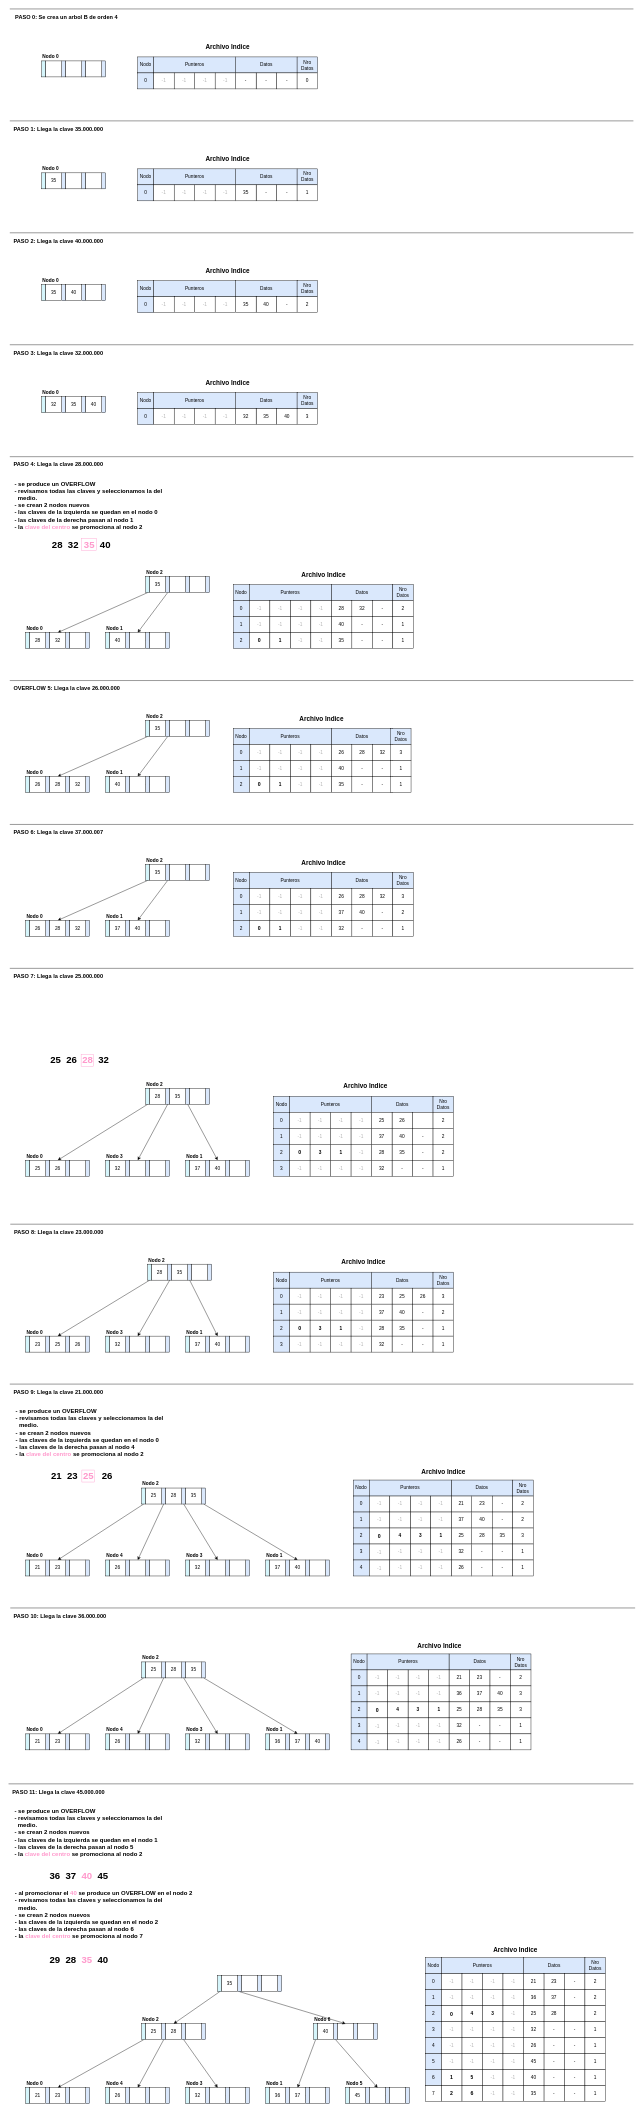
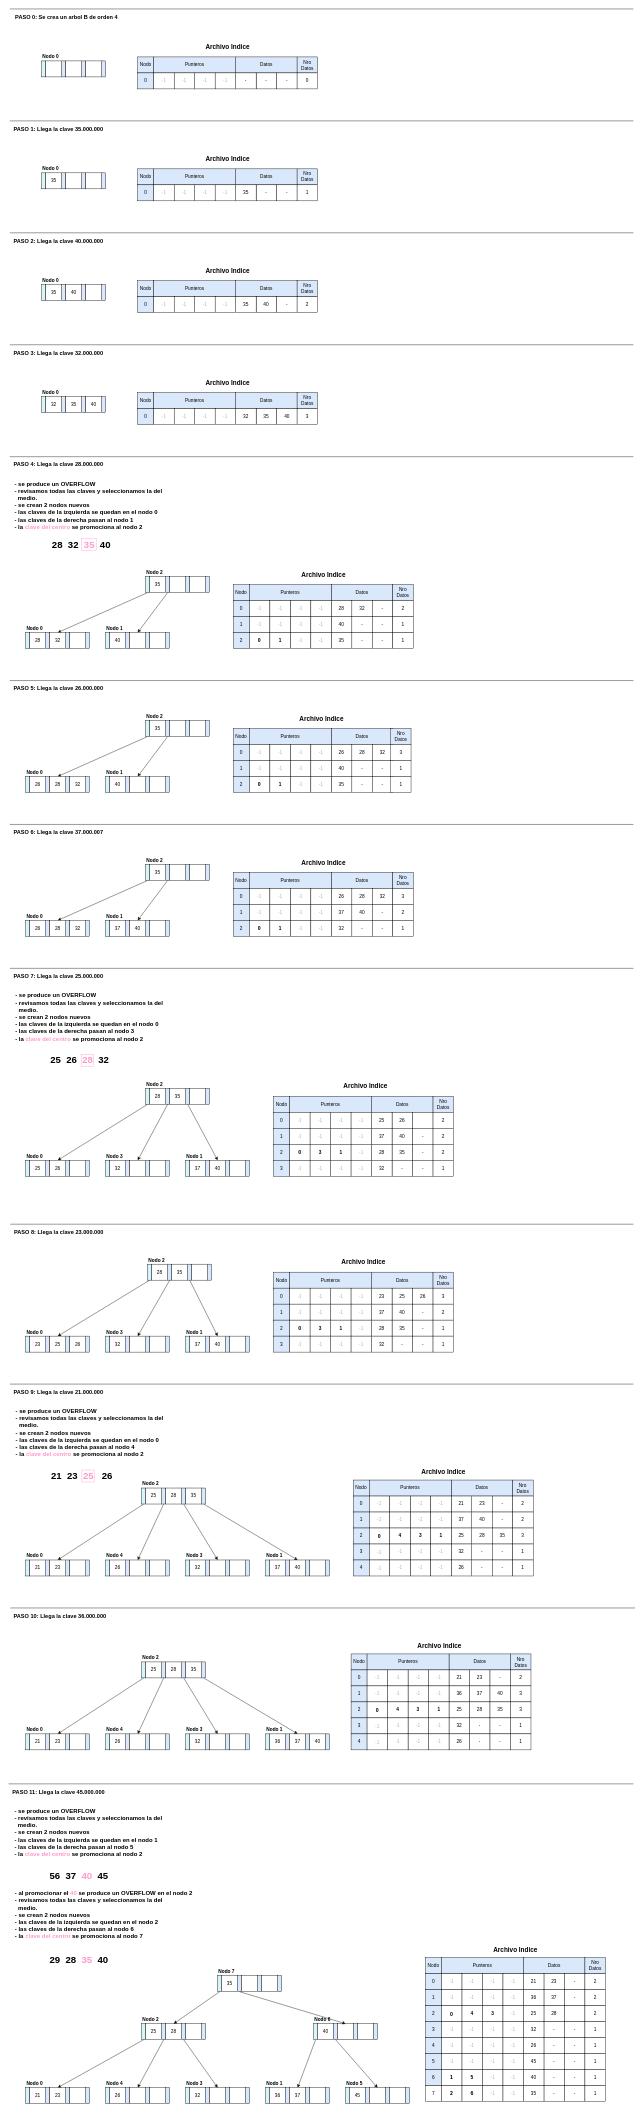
(53, 688) -> (48, 688)
none -> (89, 1016)
(79, 1876) -> (79, 1876)
none -> (230, 1972)
